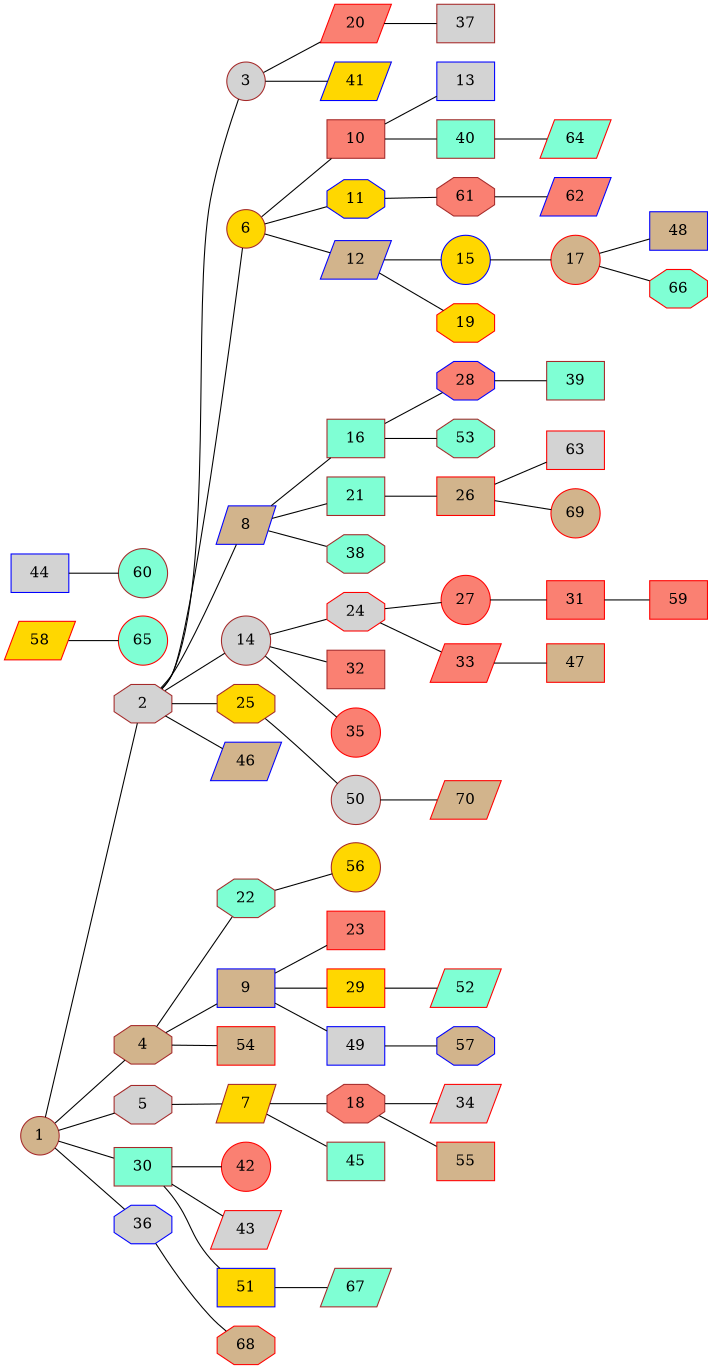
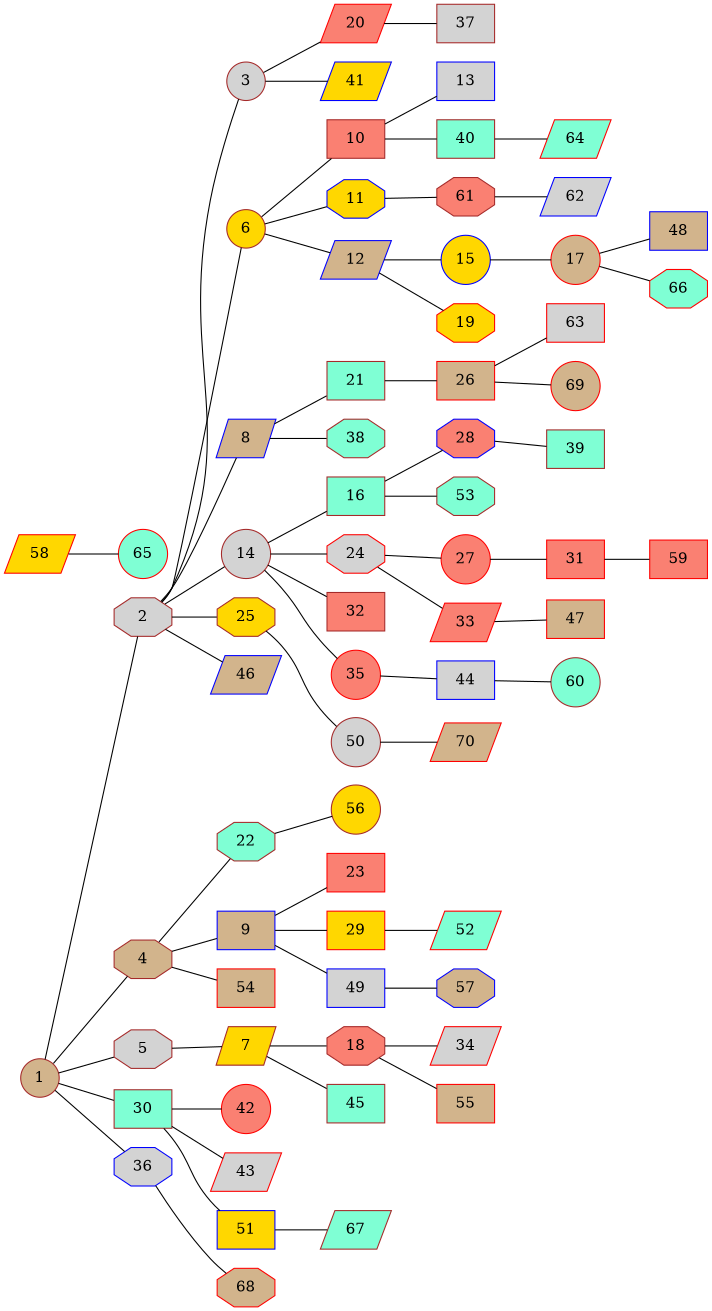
(576, 197) -> (576, 197)
(301, 482) -> (297, 527)
none -> (409, 677)
